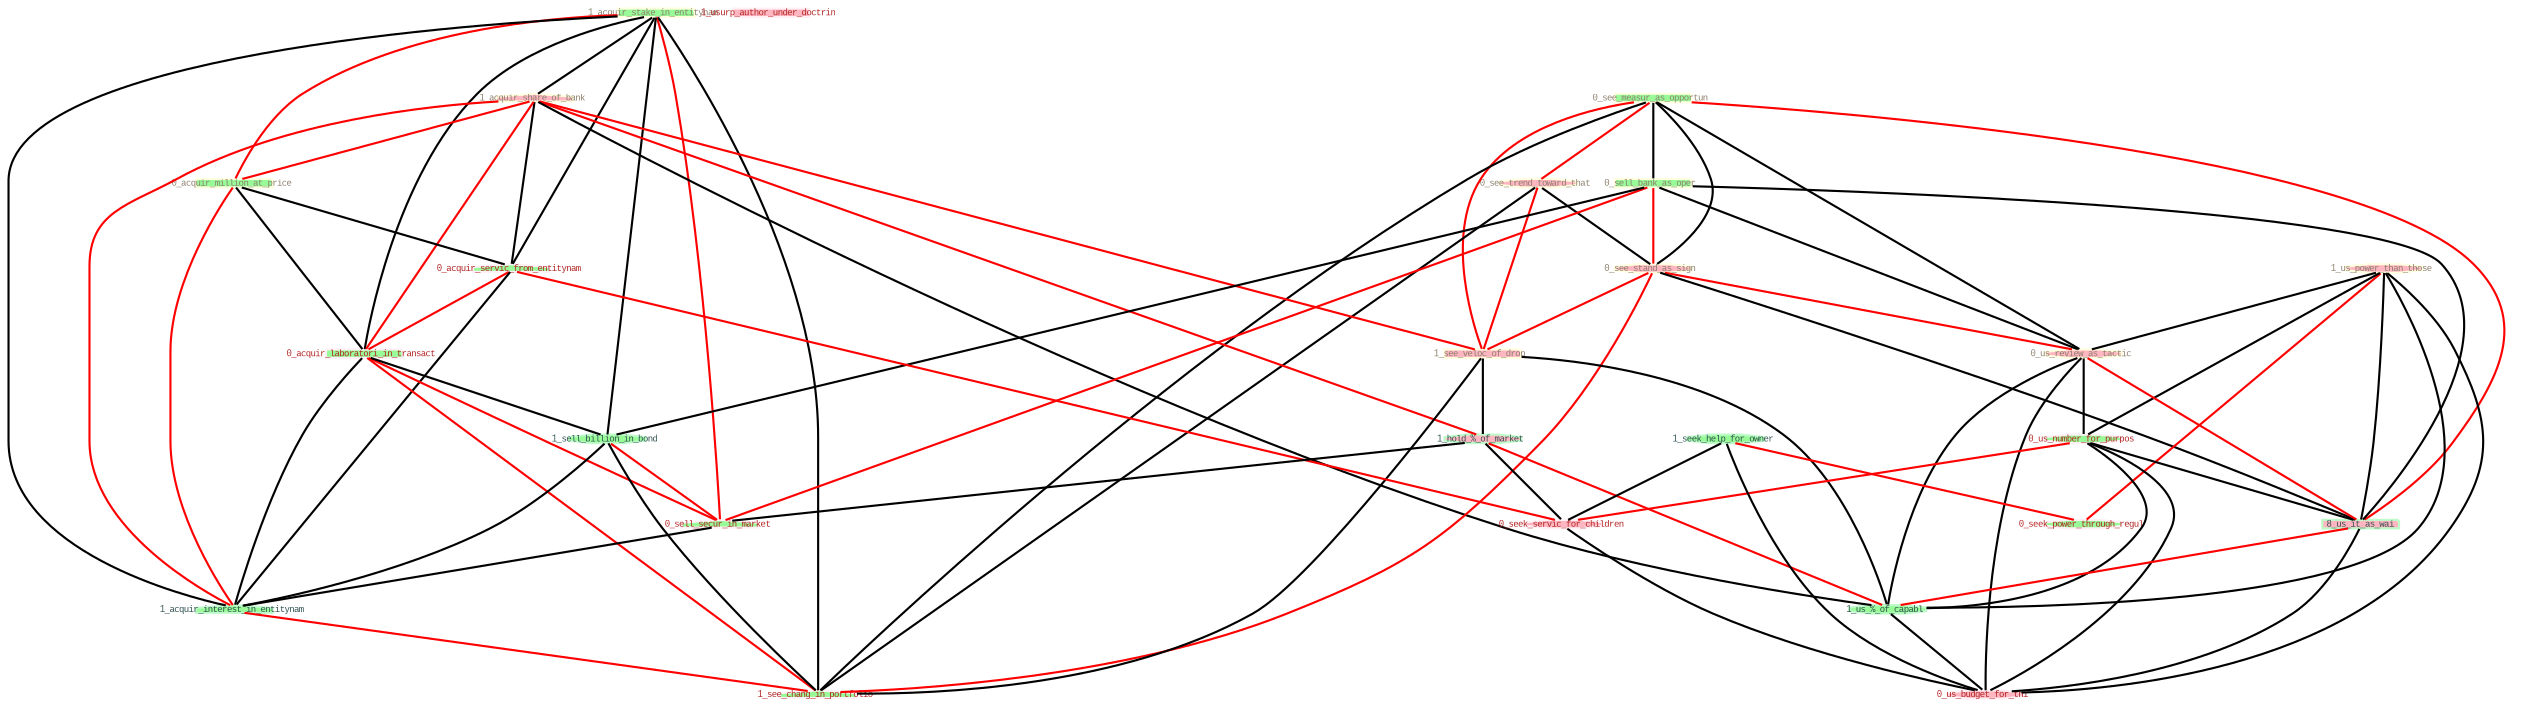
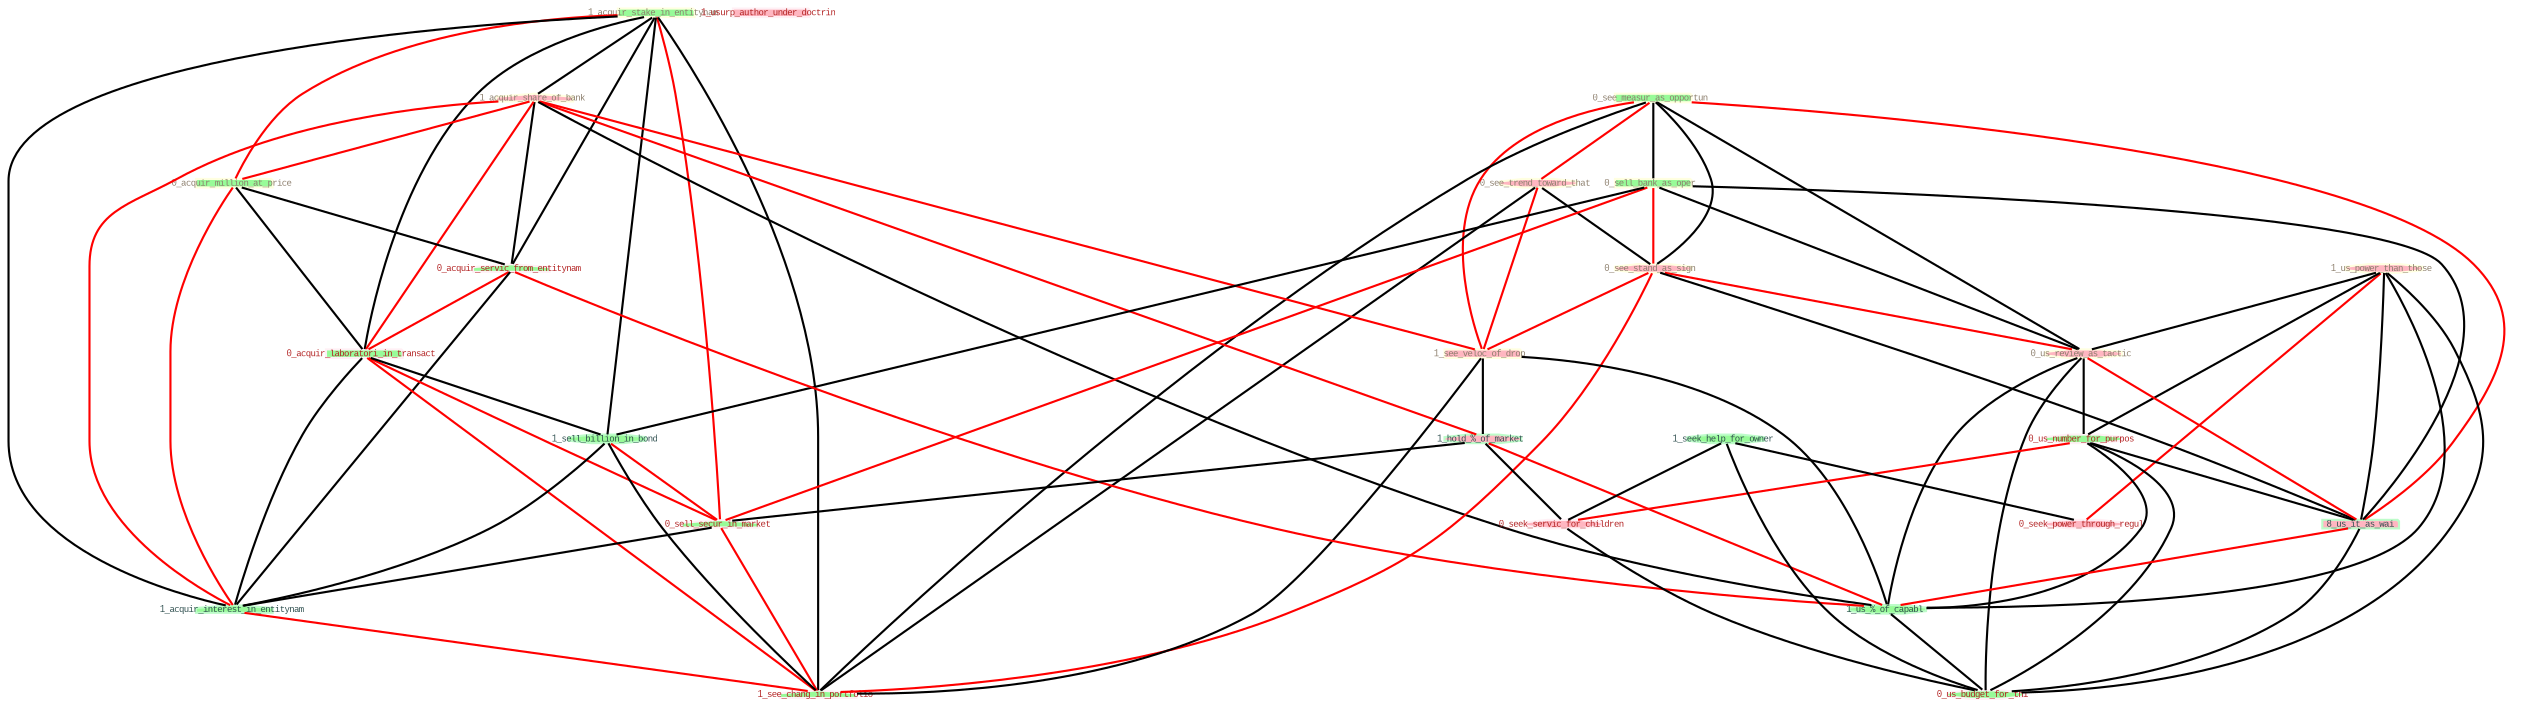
(1010, 390) -> (1174, 503)
(1938, 489) -> (1938, 489)
(2084, 524) -> (2084, 524)
none -> (769, 609)
(1986, 695) -> (1986, 695)
